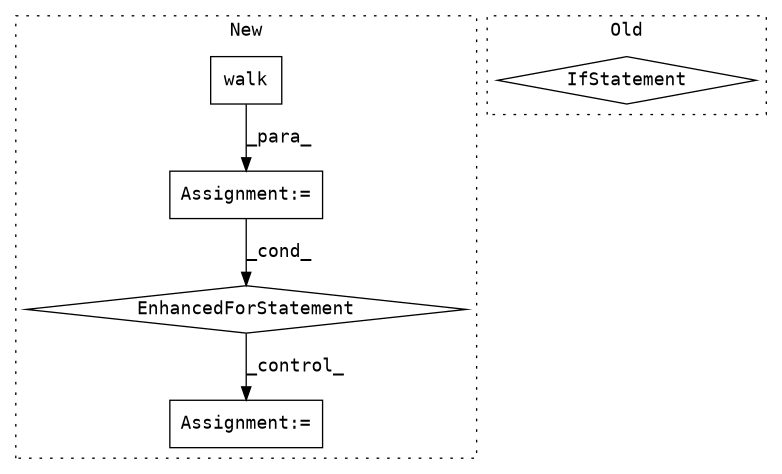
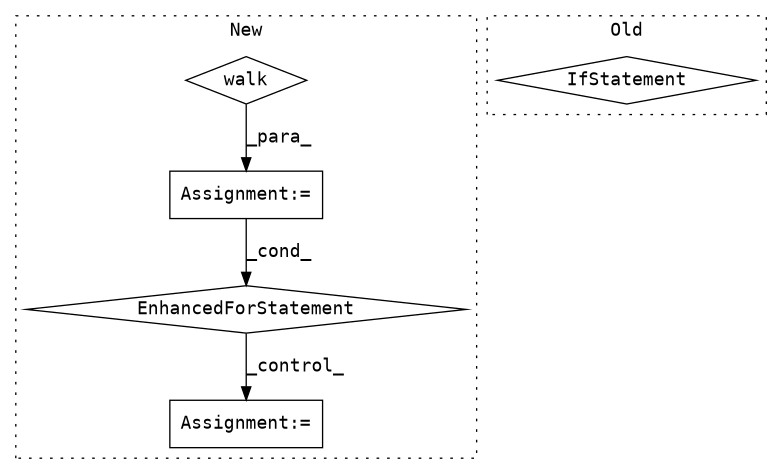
(246, 80) -> (246, 80)
